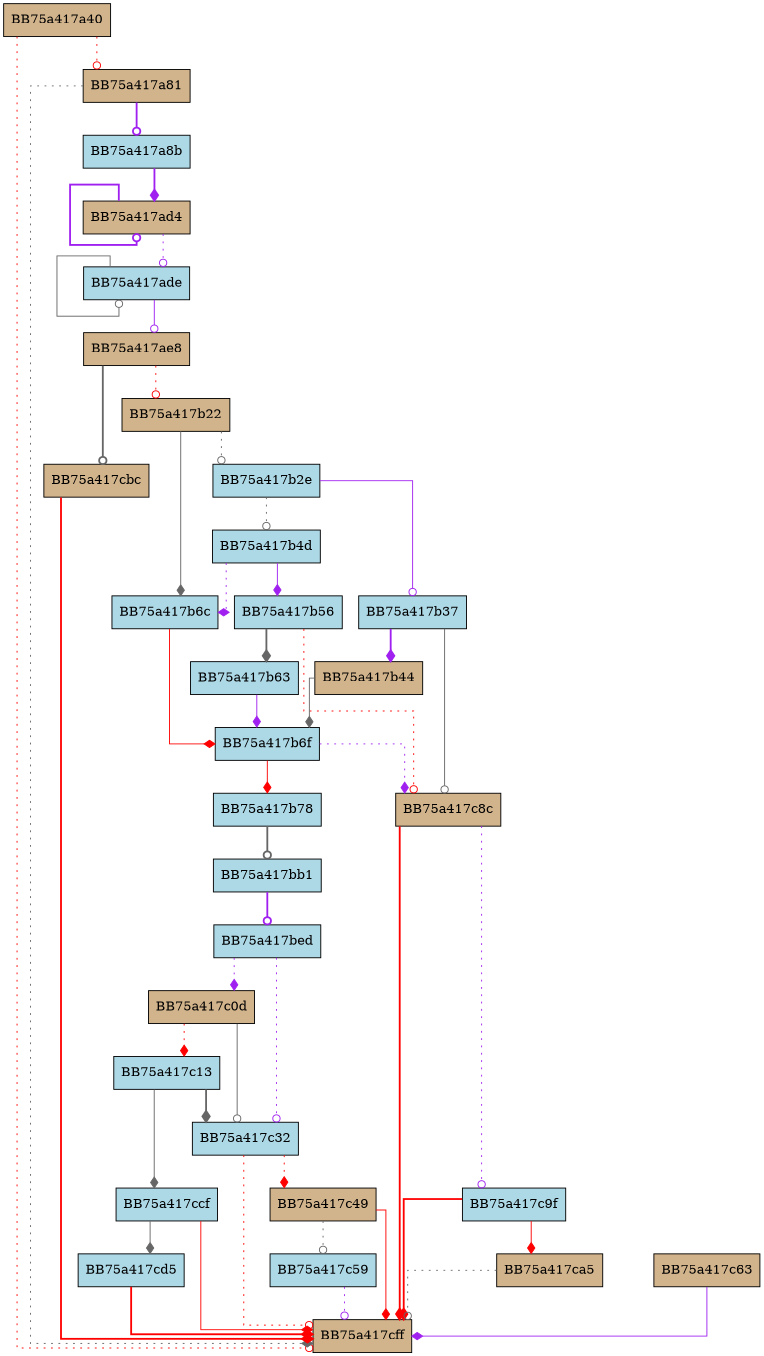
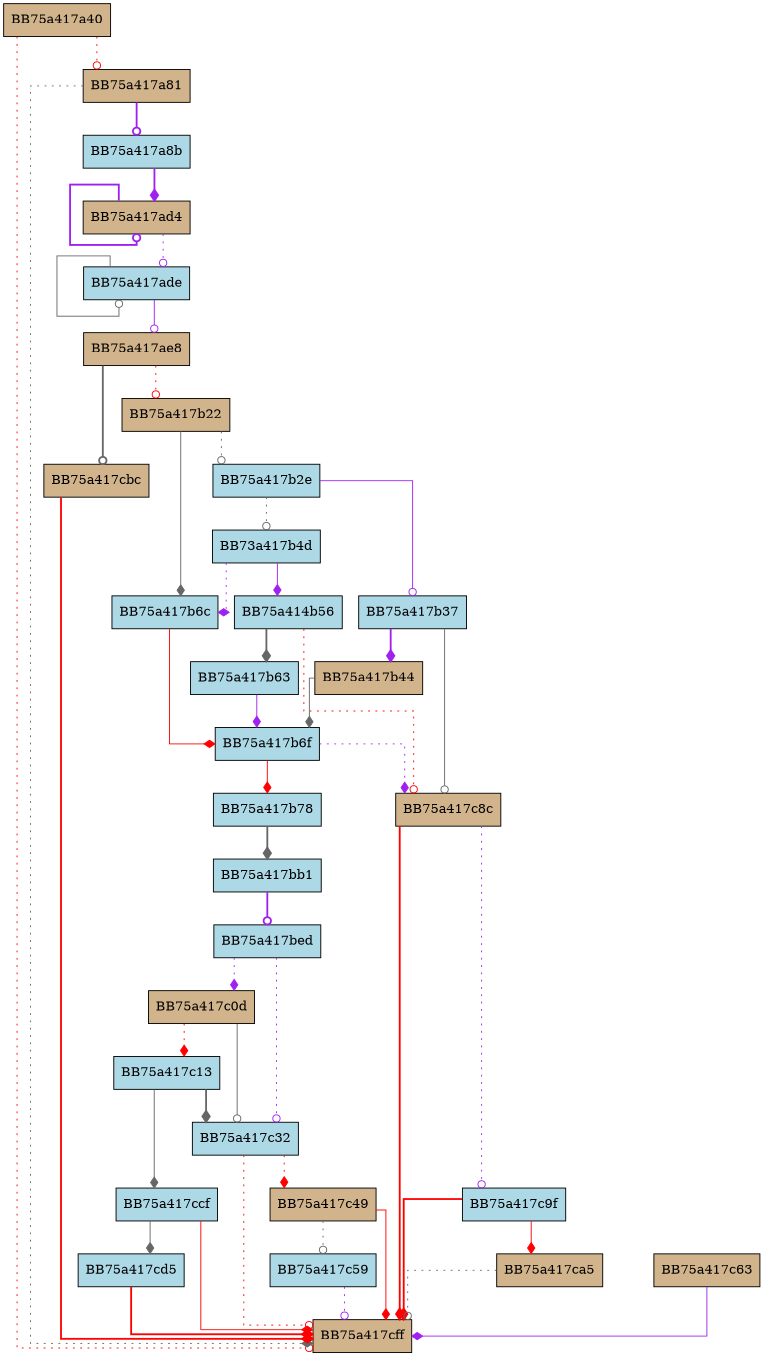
(266, 547) -> (266, 547)
(288, 612) -> (288, 612)
(267, 839) -> (267, 839)
